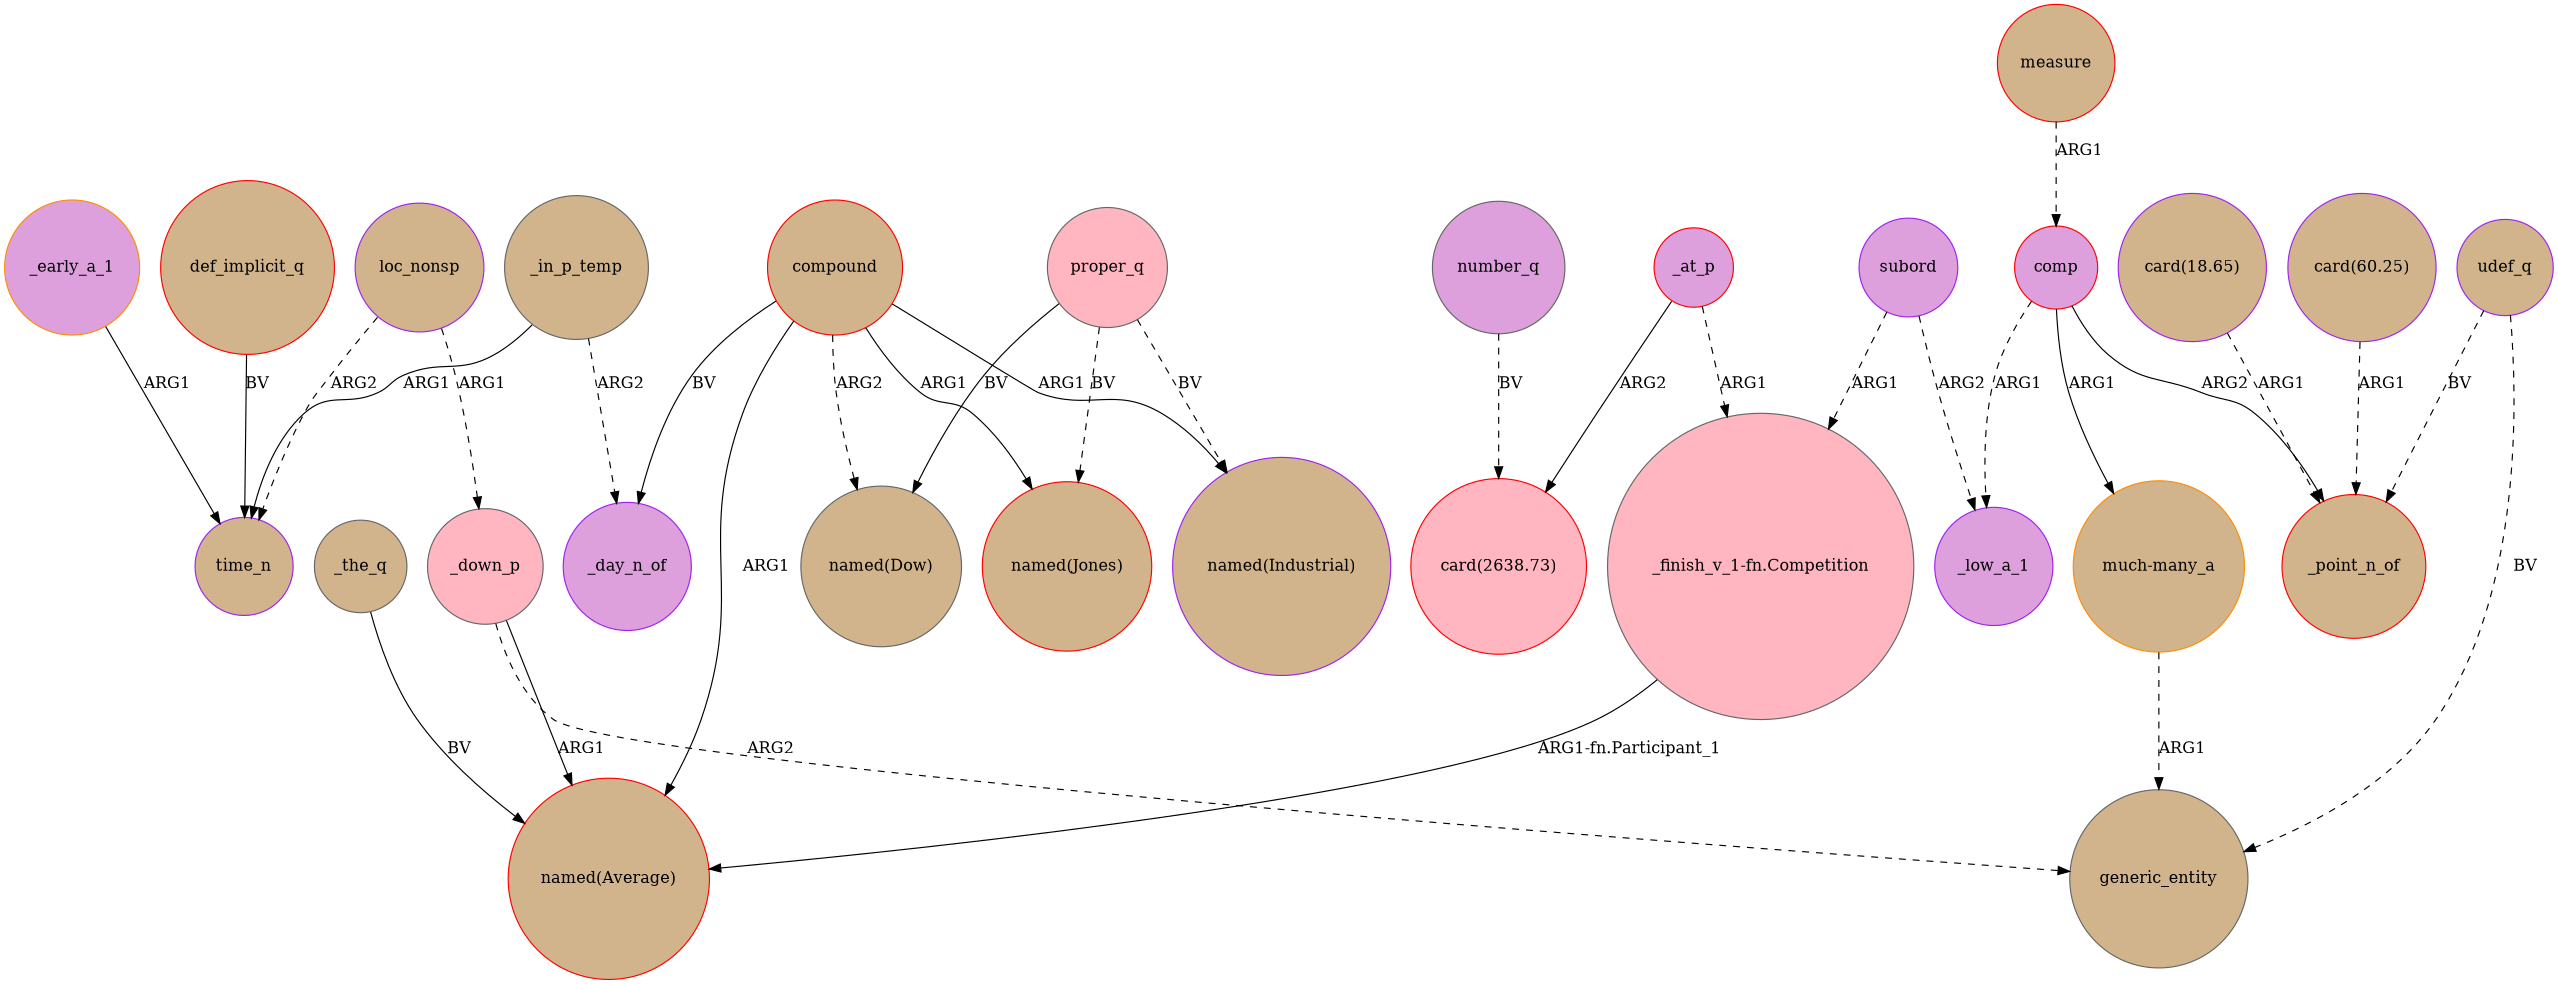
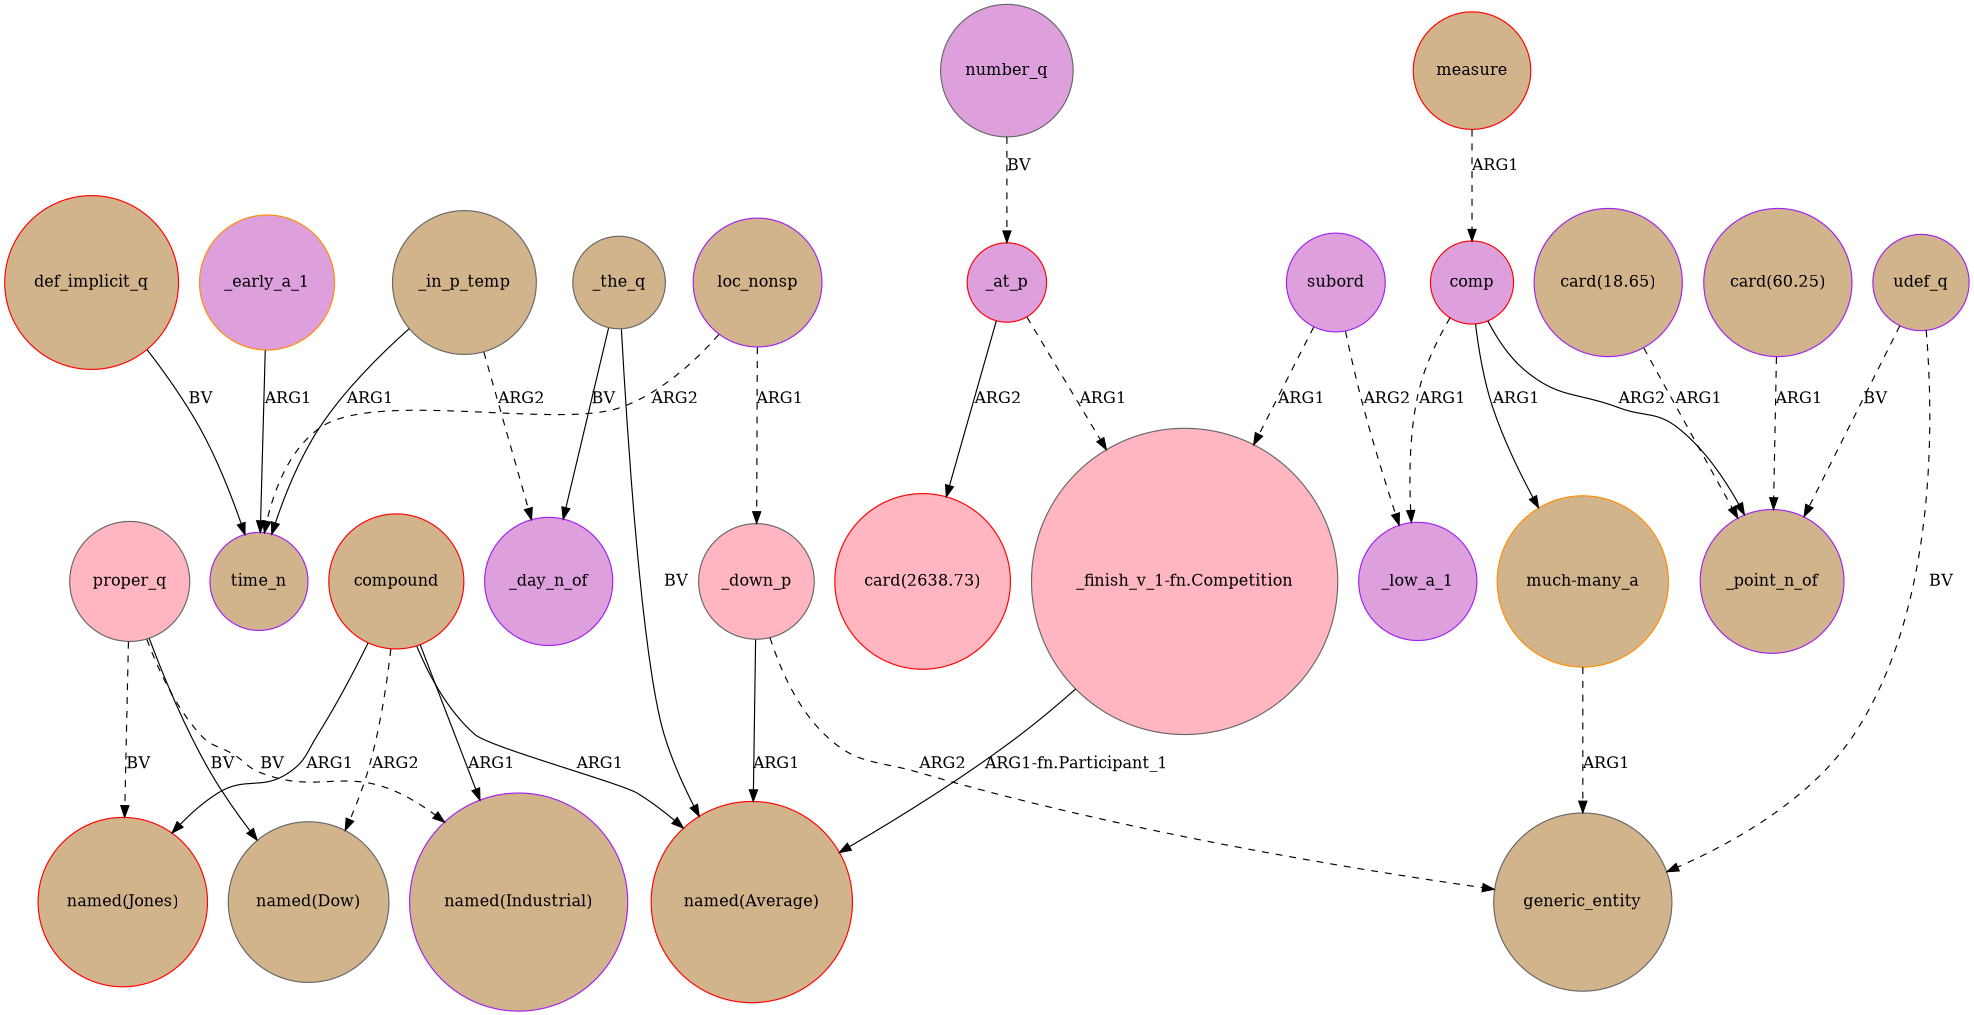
(688, 382) -> (586, 422)
(1499, 400) -> (1007, 184)
(2354, 566) -> (1772, 581)
